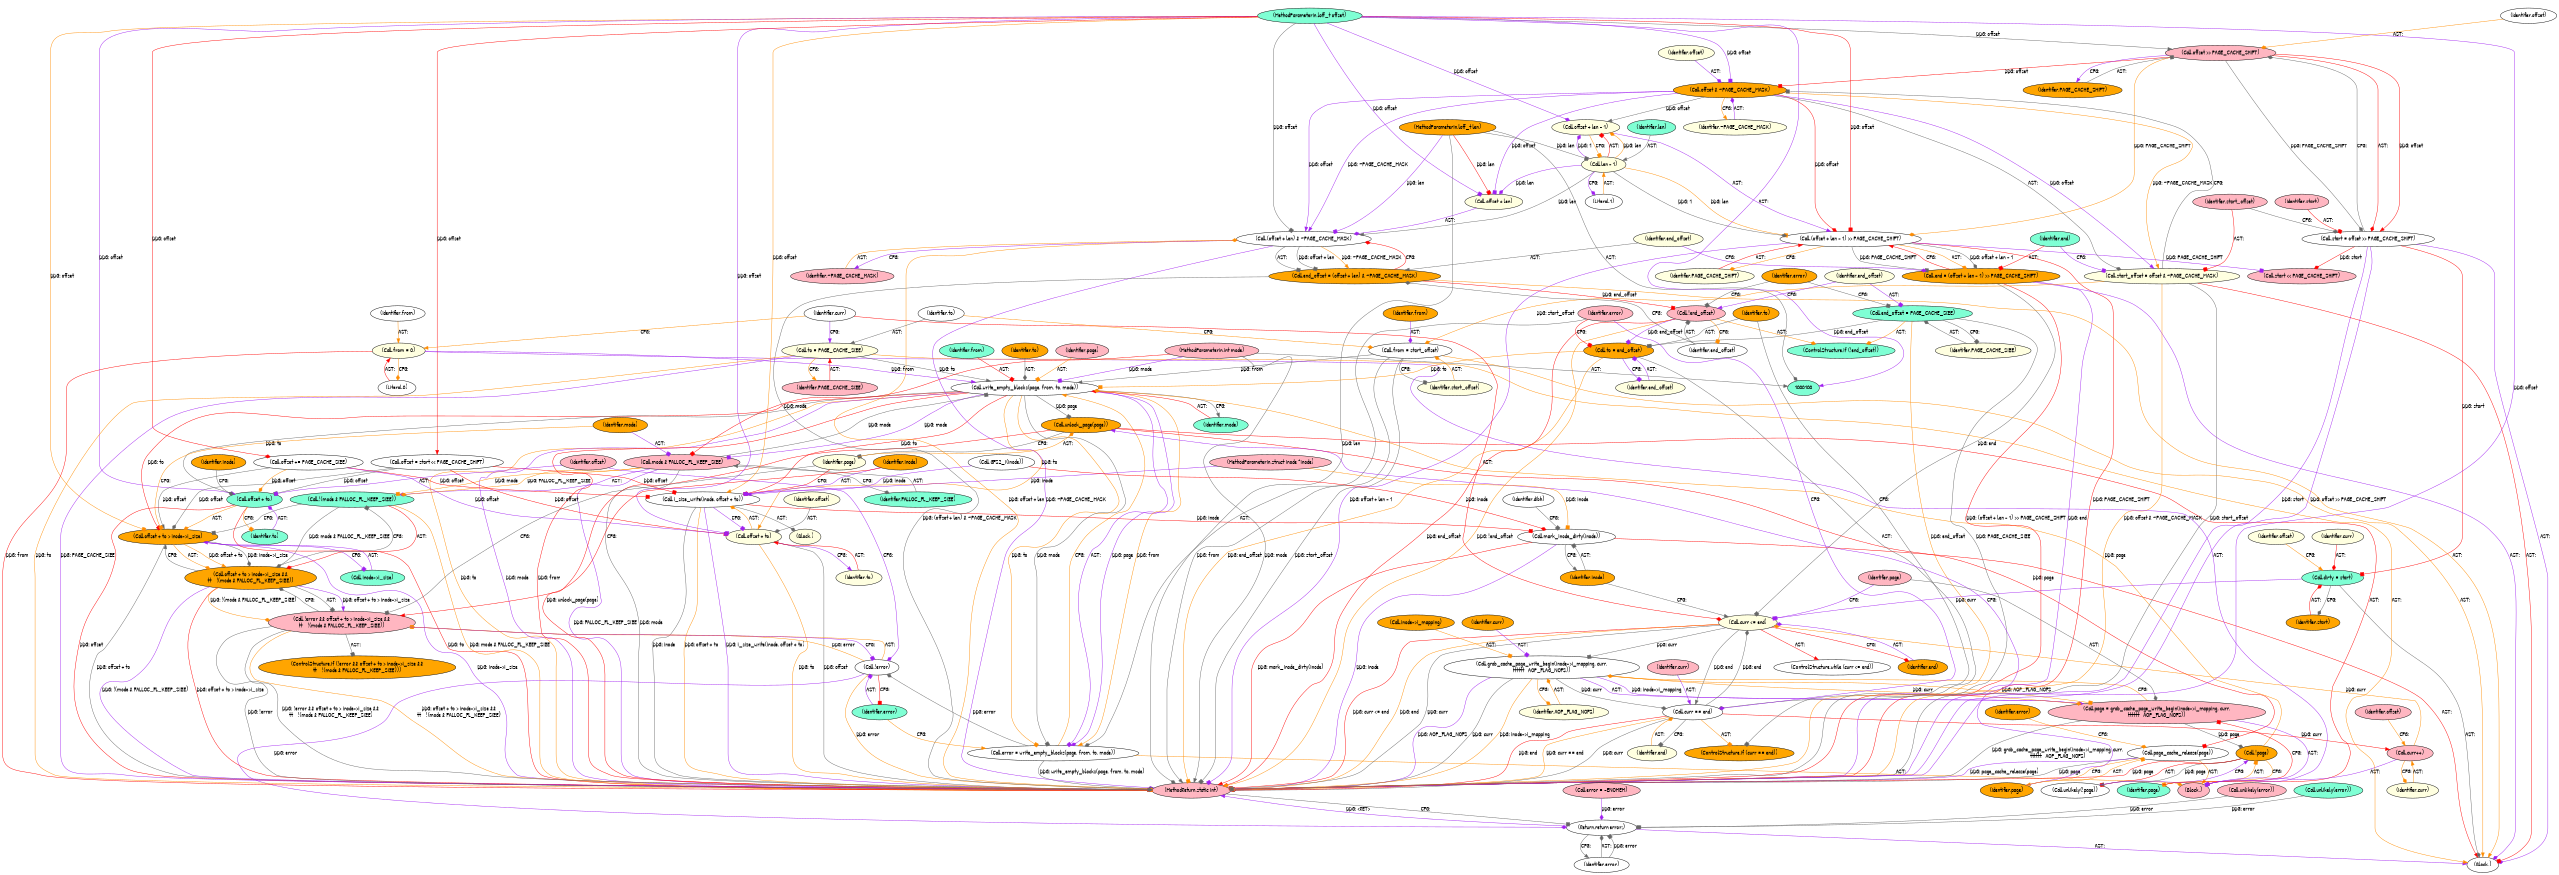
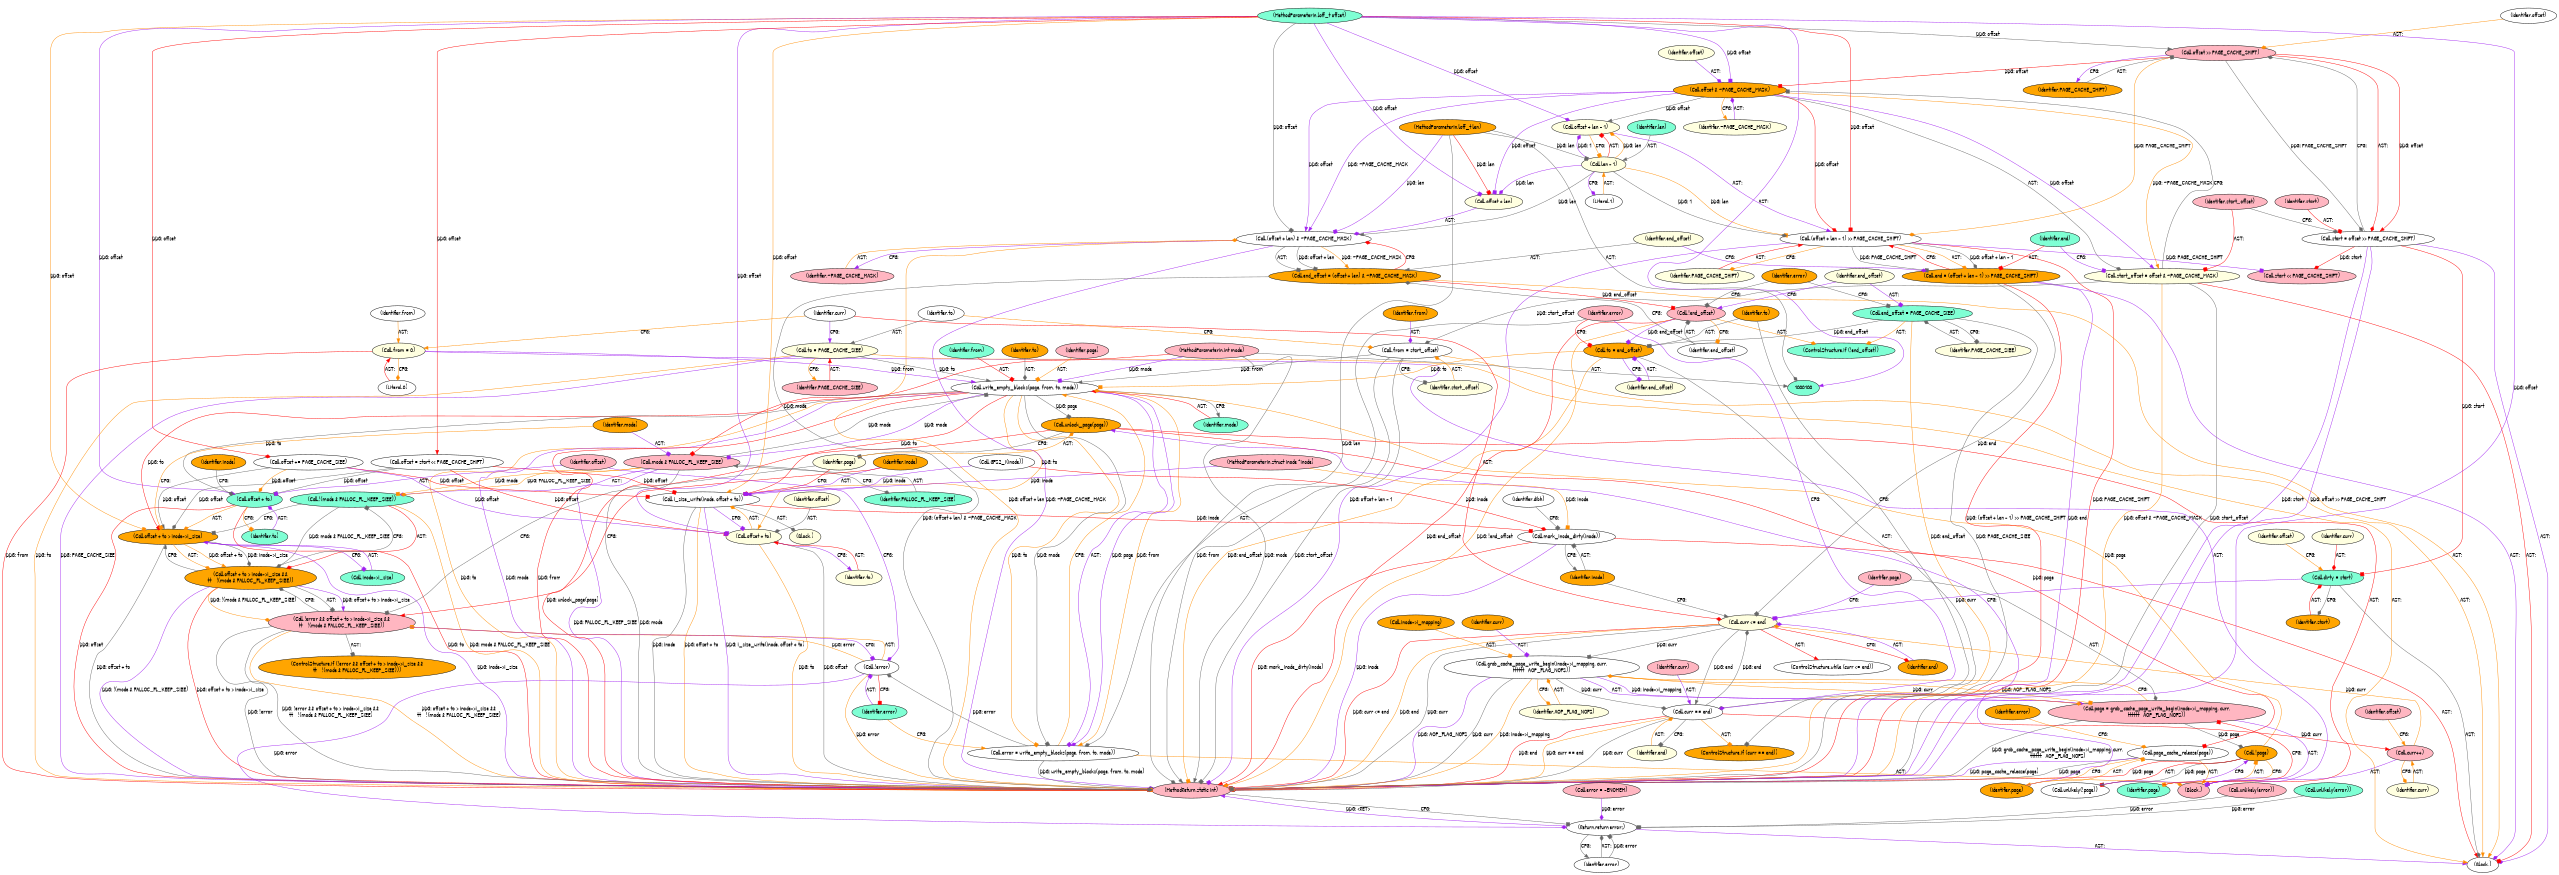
(1747, 295) -> (1747, 295)
